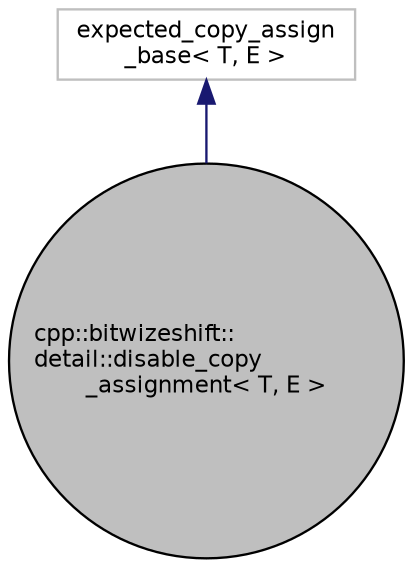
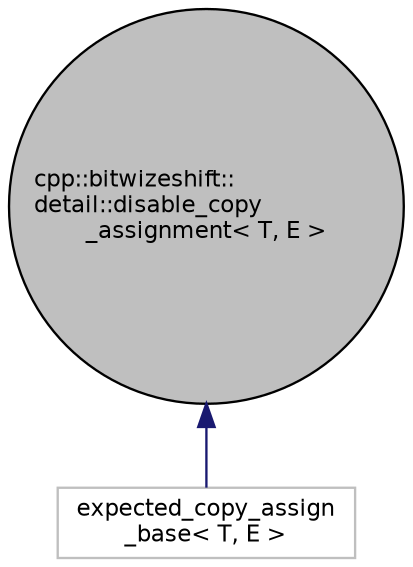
(206, 133) -> (206, 458)
